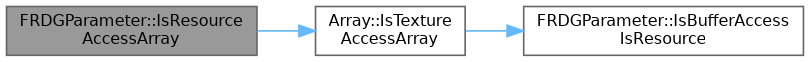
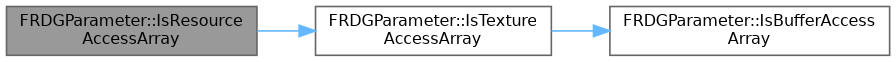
(390, 31) -> (433, 31)
(664, 31) -> (750, 31)
